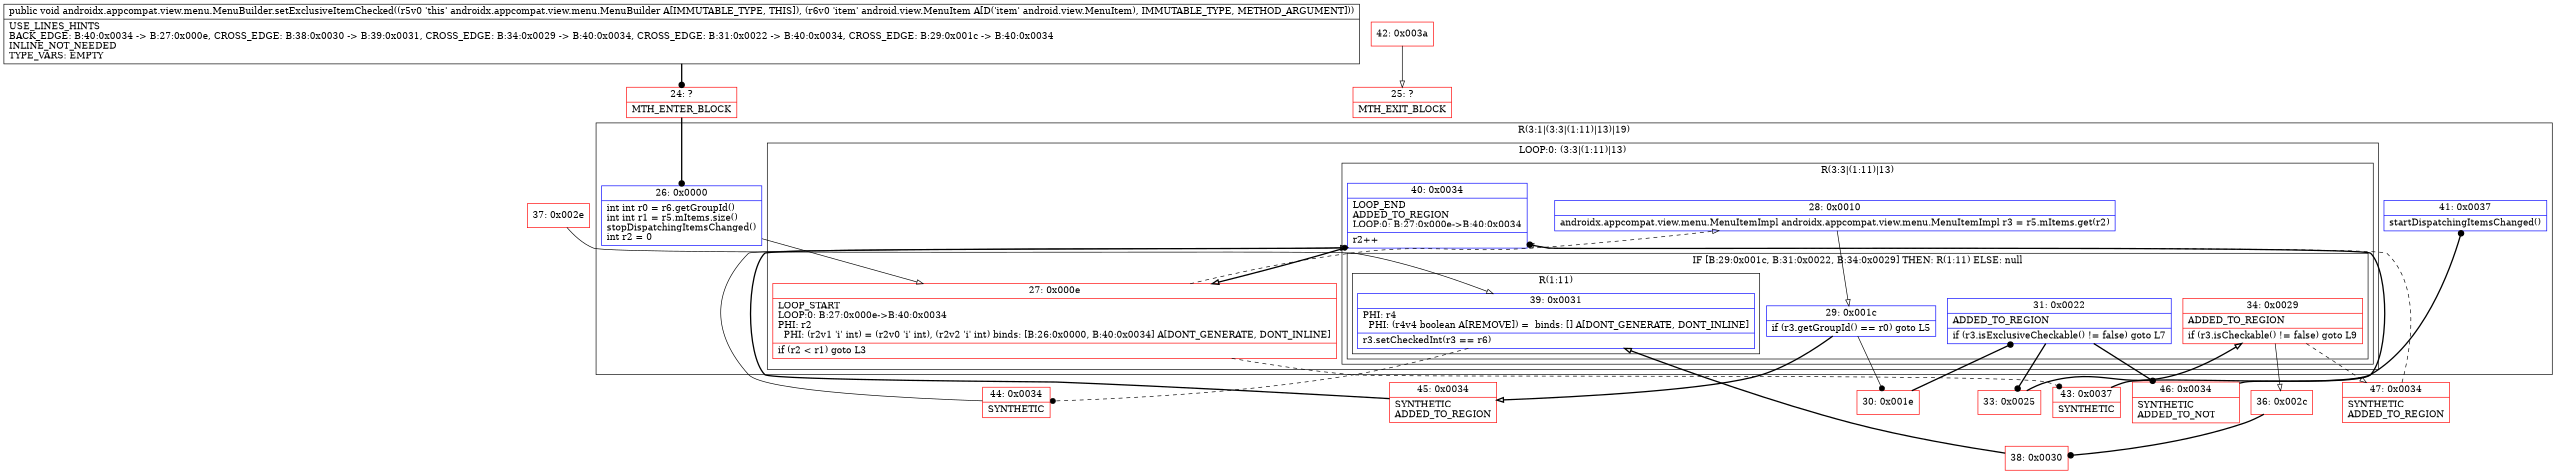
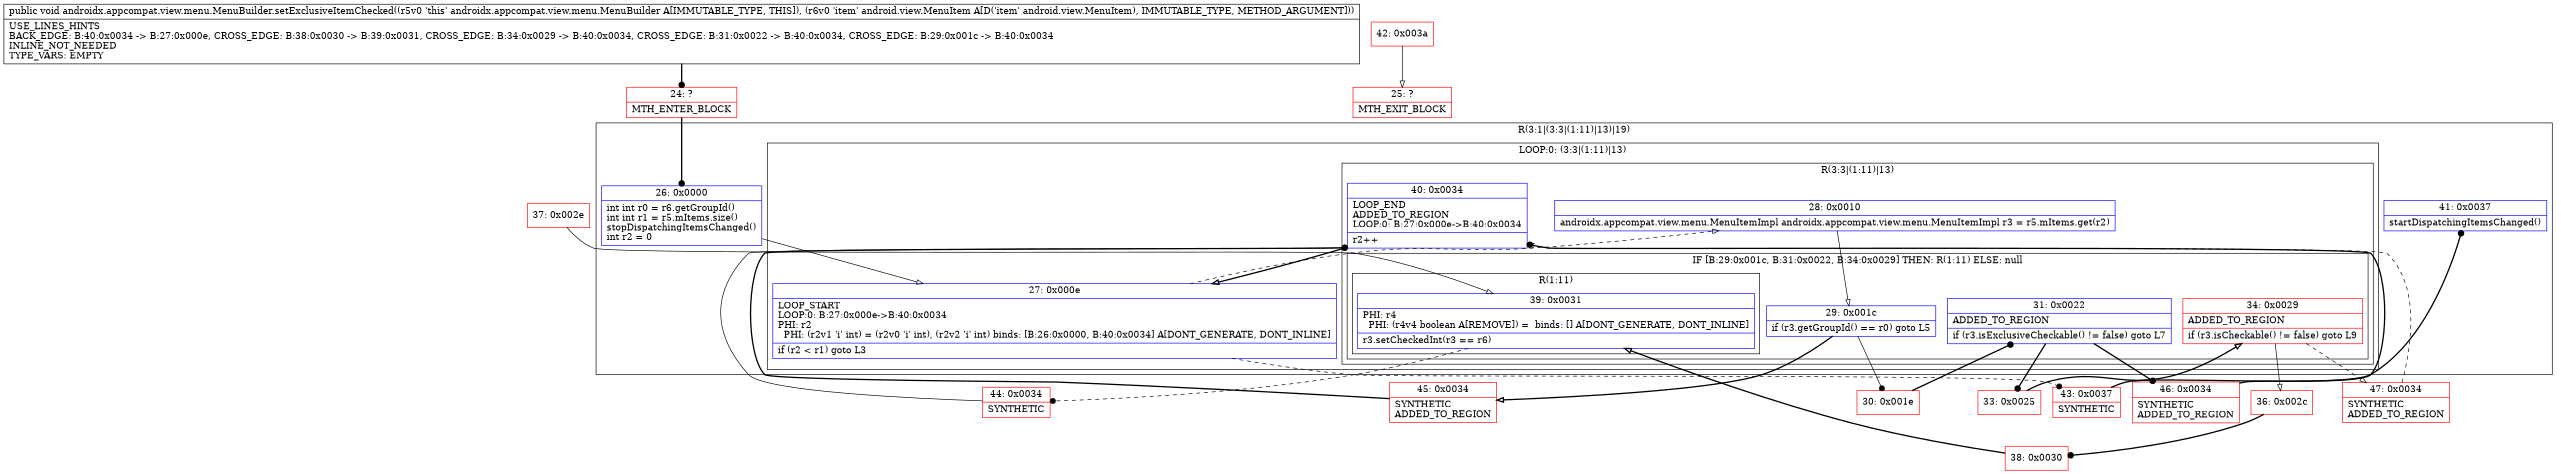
(1055, 321) -> (1055, 321)
(752, 338) -> (752, 338)
(2177, 415) -> (2186, 415)
